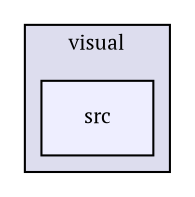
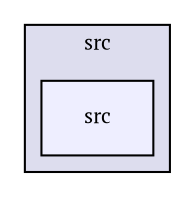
(97, 45) -> (97, 45)
